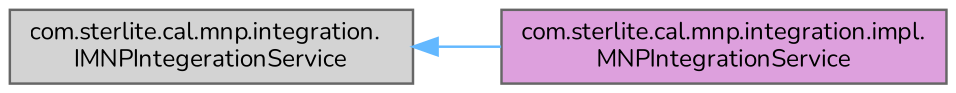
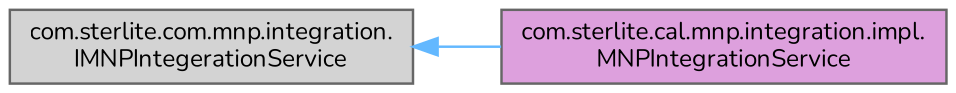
(211, 47) -> (211, 47)
